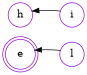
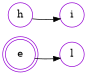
(50, 10) -> (43, 19)
(51, 50) -> (44, 59)
